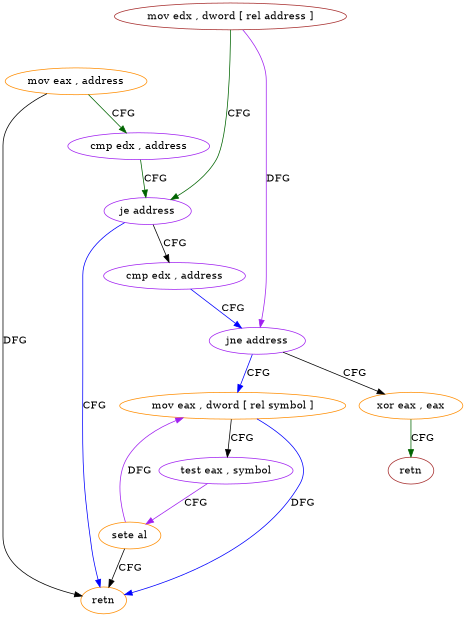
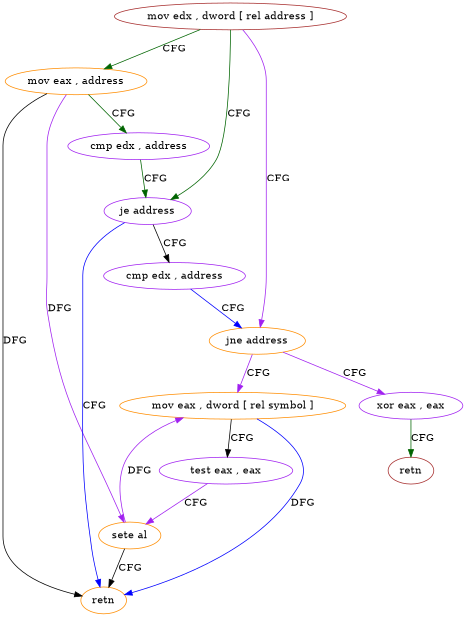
none -> (156, 48)
(279, 179) -> (279, 179)
none -> (47, 310)
(257, 341) -> (257, 341)
(246, 370) -> (246, 370)
(330, 372) -> (330, 372)
(411, 406) -> (411, 406)
(226, 471) -> (226, 471)
